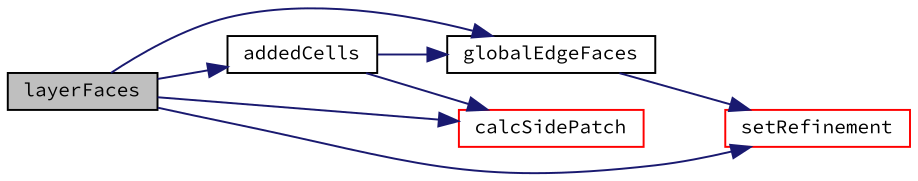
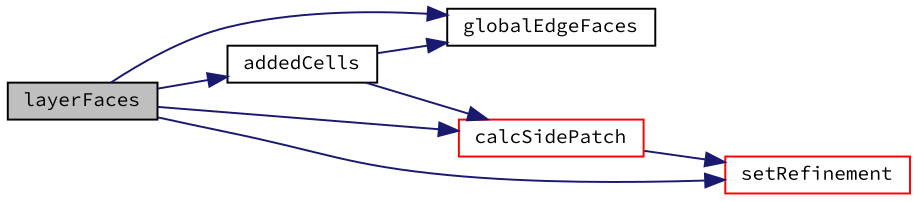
(675, 89) -> (675, 155)
